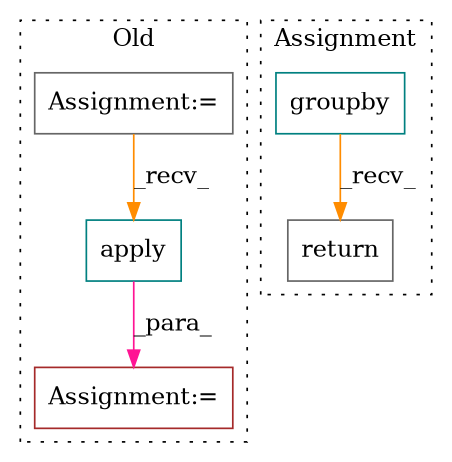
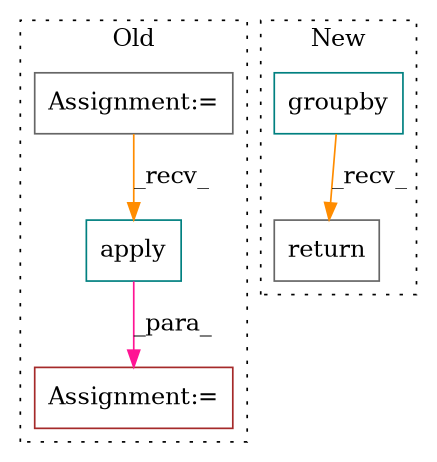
(346, 40) -> (339, 40)
